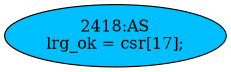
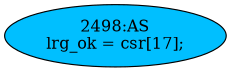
(115, 36) -> (115, 36)
